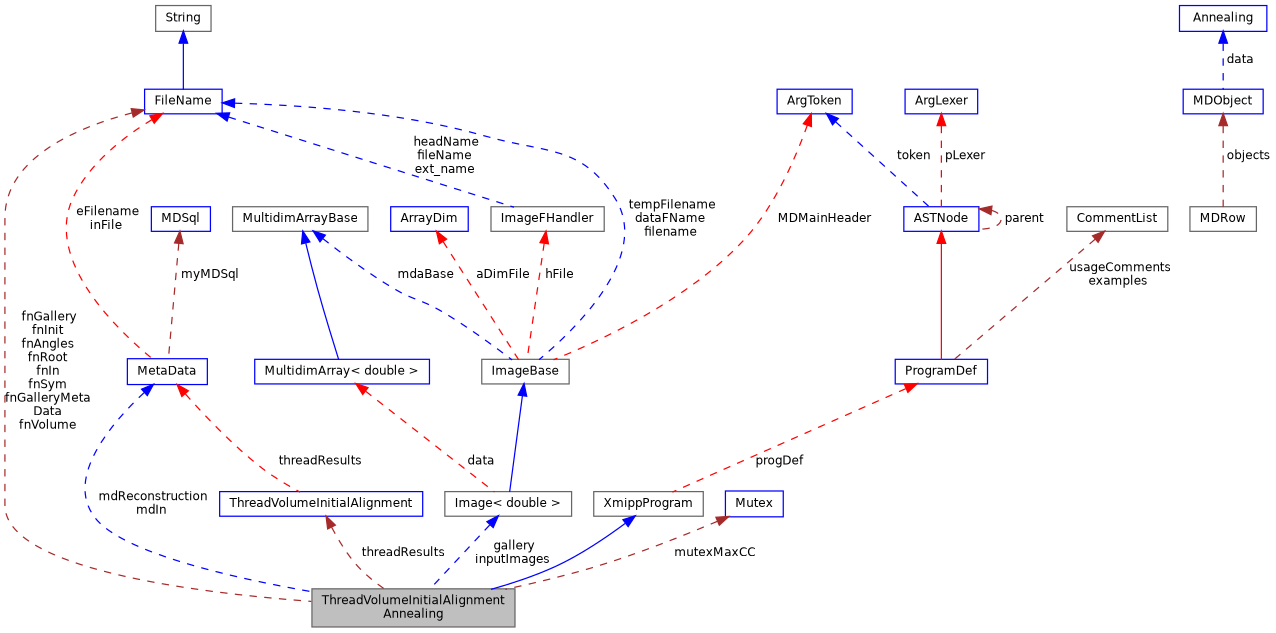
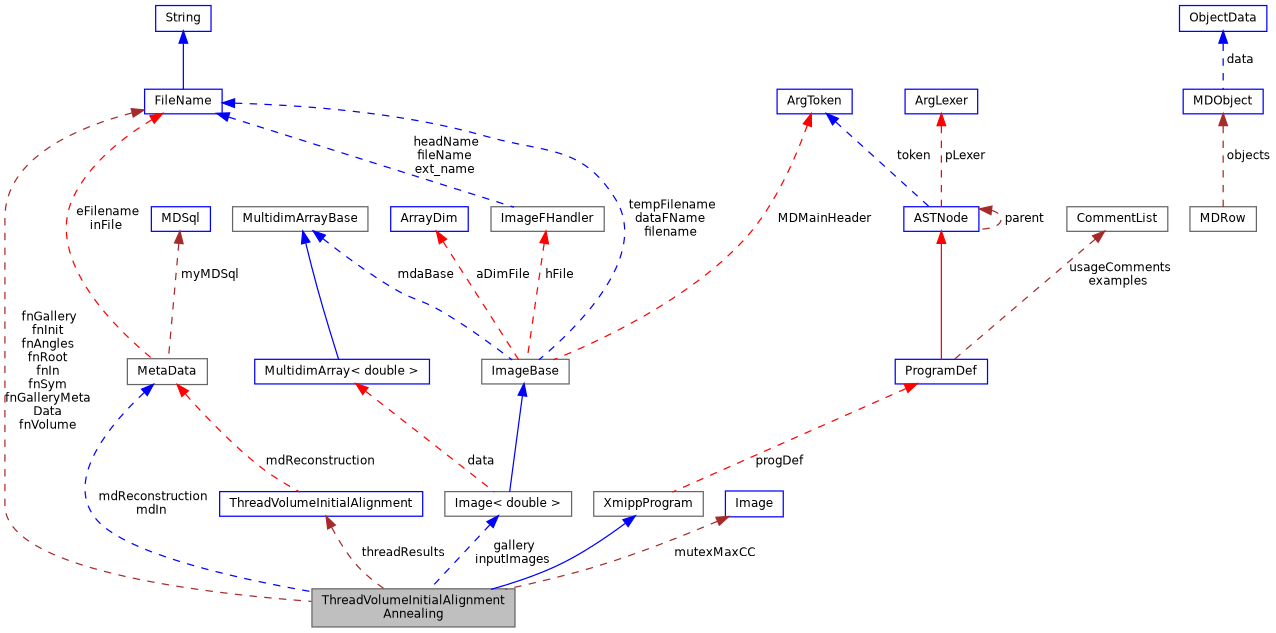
(183, 18) -> (183, 18)
(1223, 18) -> (1223, 18)
(167, 372) -> (167, 372)
(319, 461) -> (319, 461)
(754, 504) -> (754, 504)
